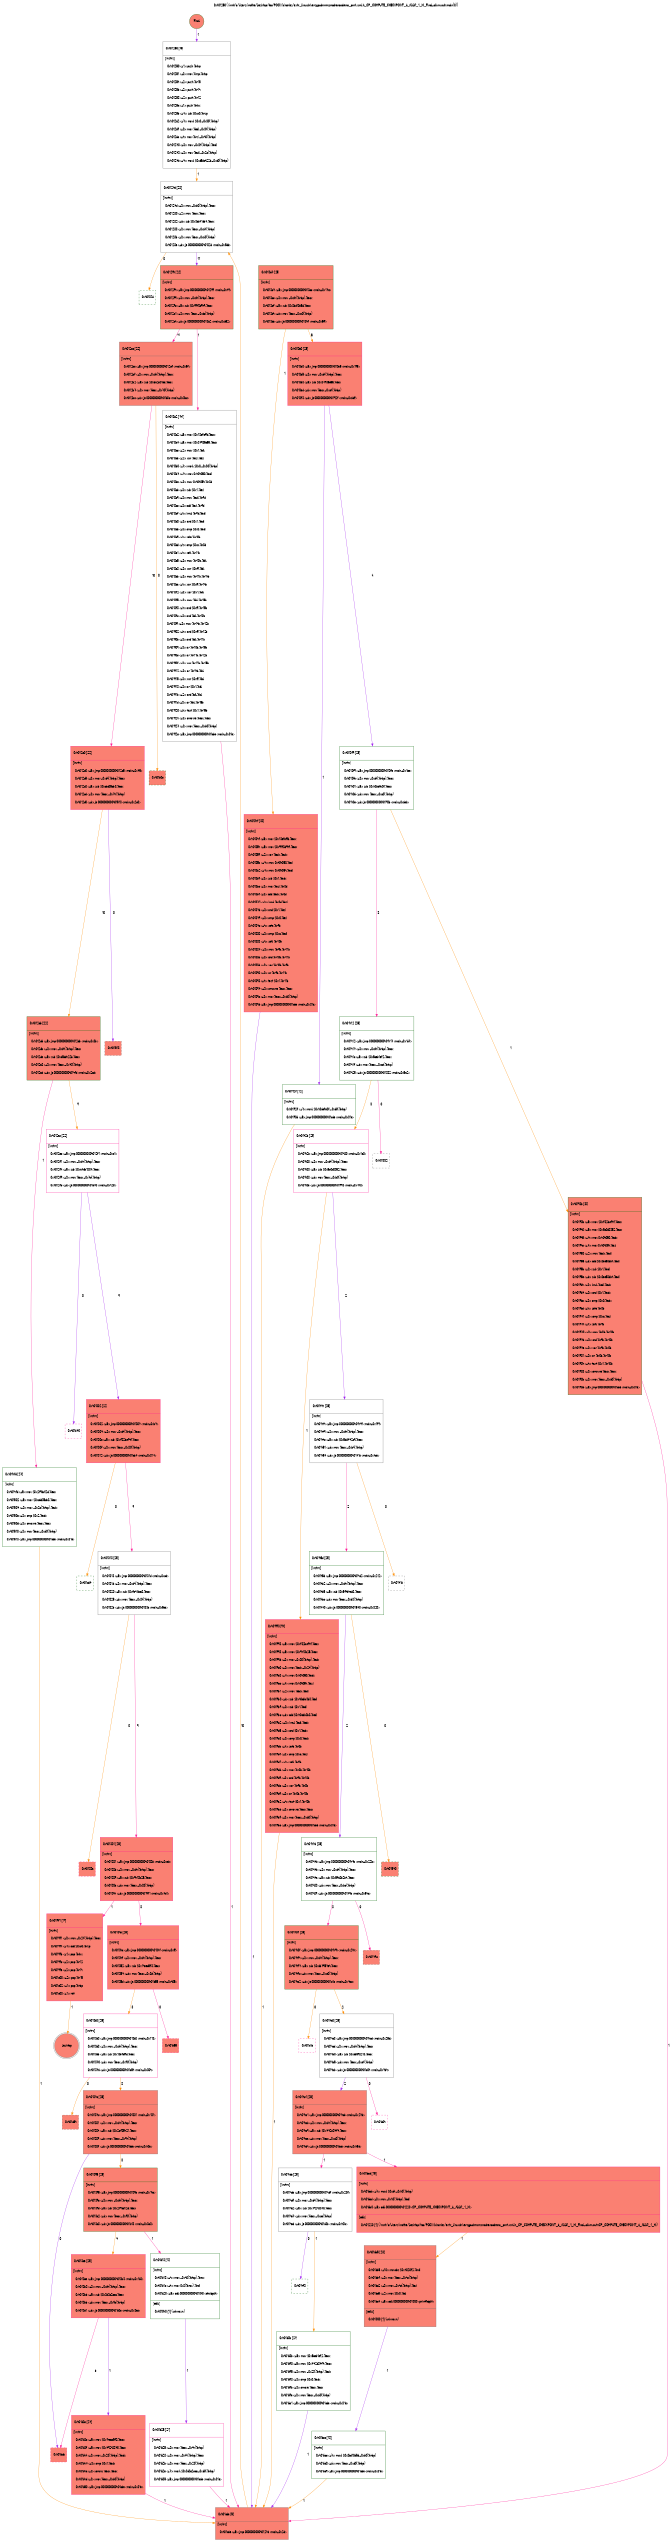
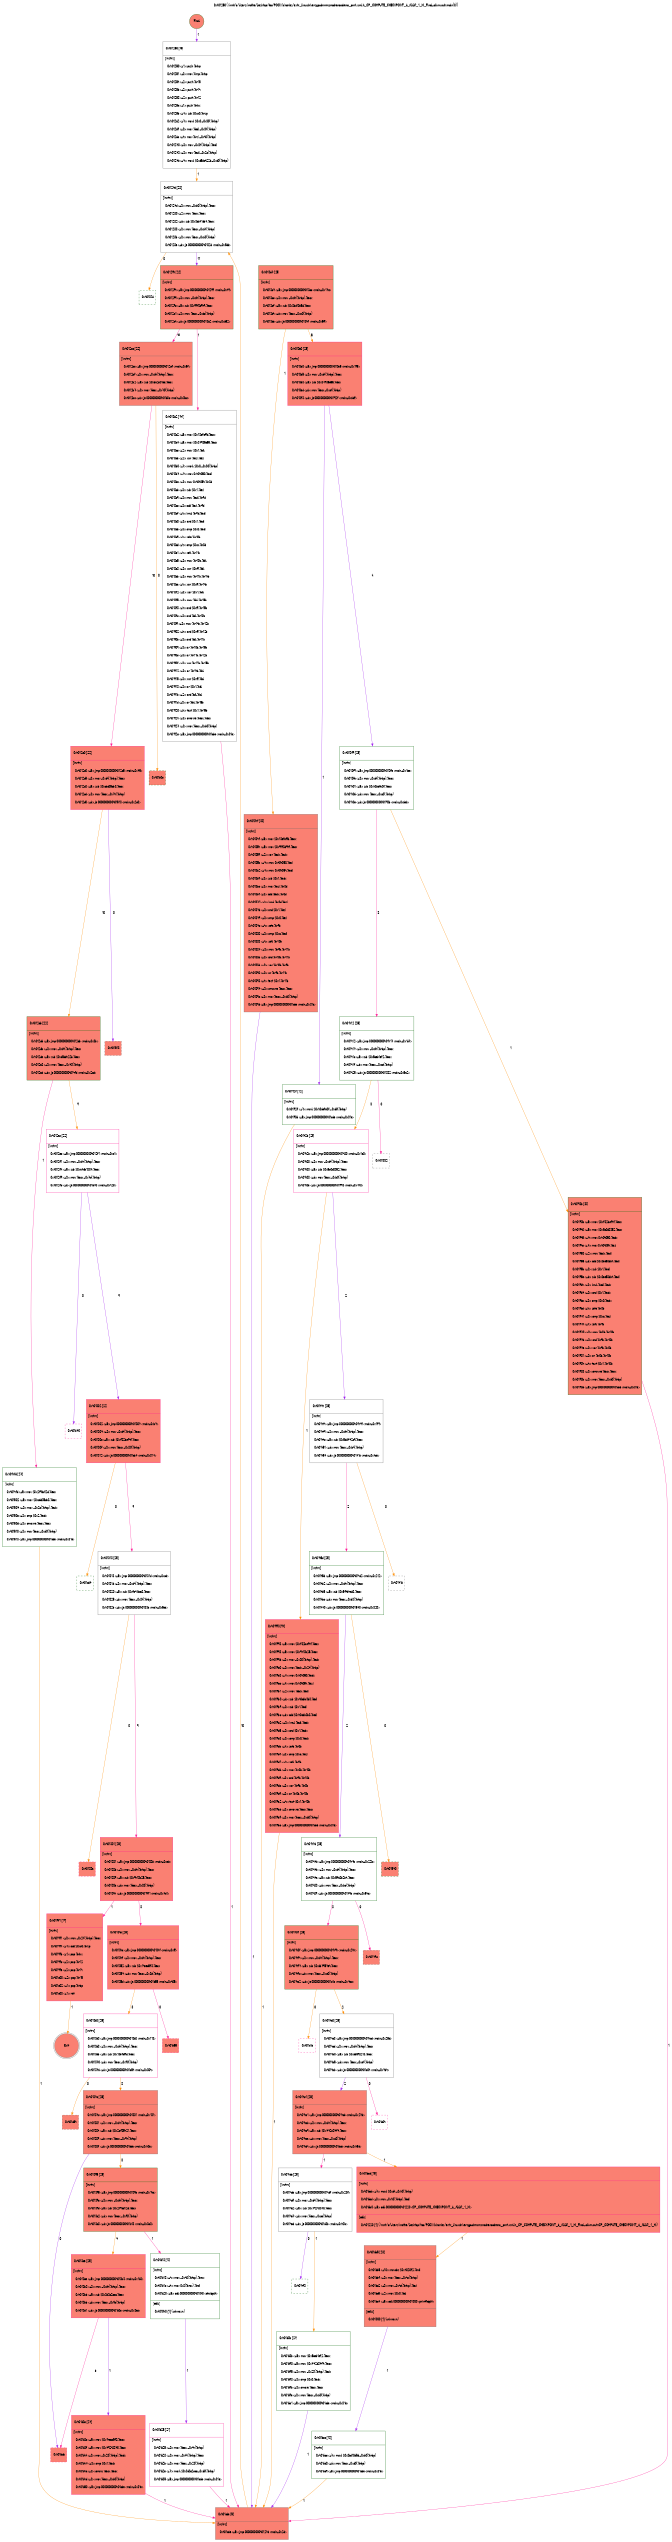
(178, 336) -> (178, 336)
(281, 913) -> (281, 913)
(67, 2046) -> (67, 2046)
(380, 2160) -> (380, 2160)
